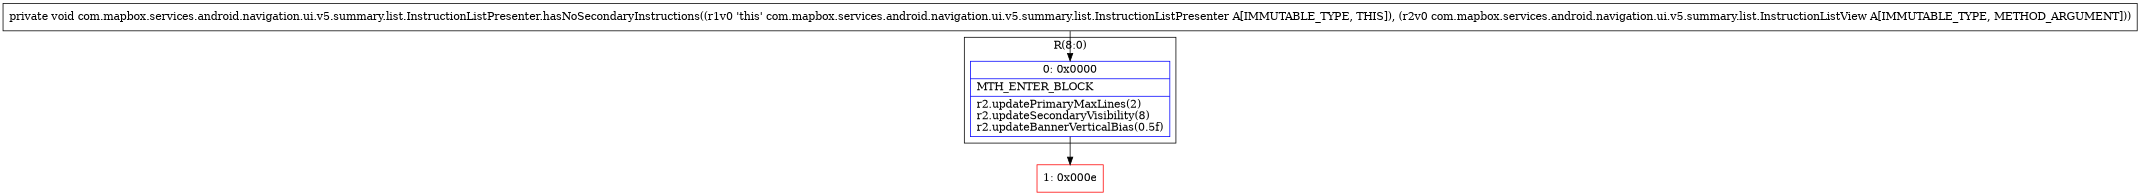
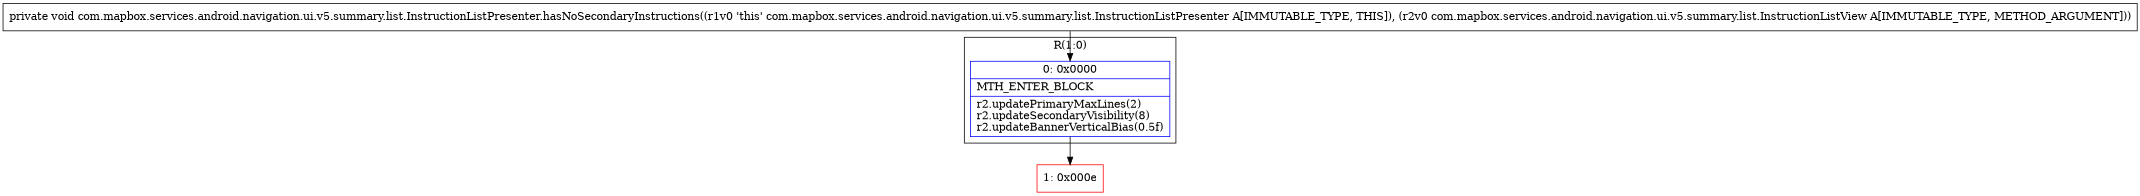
(1070, 46) -> (1070, 46)
